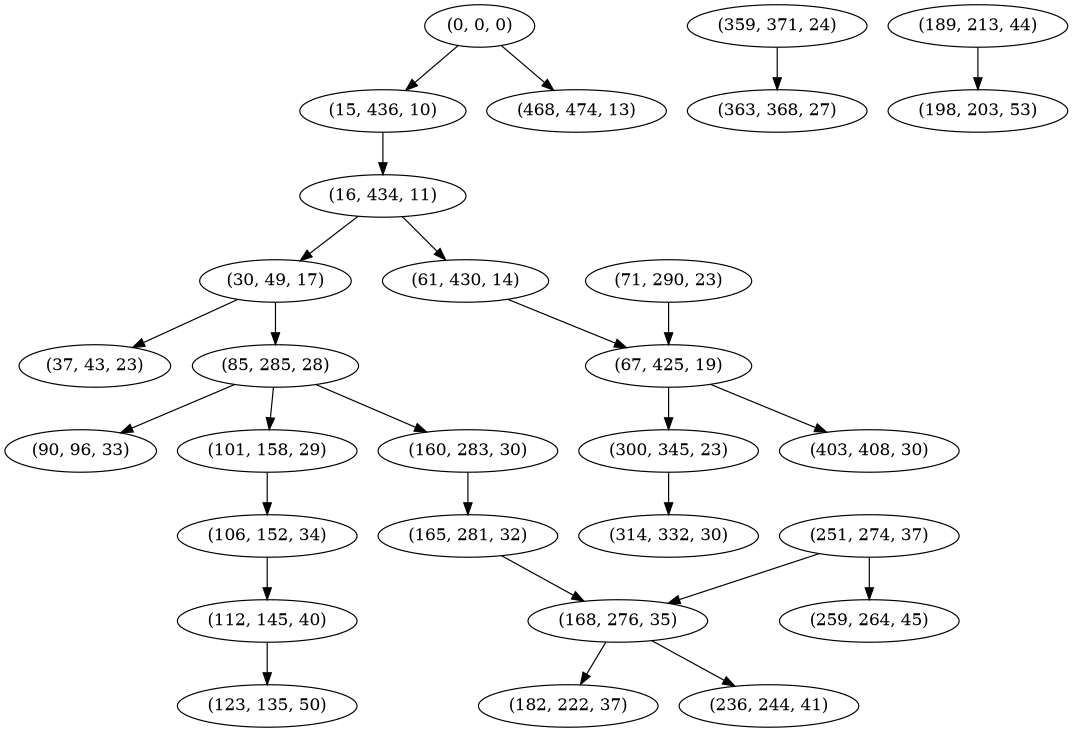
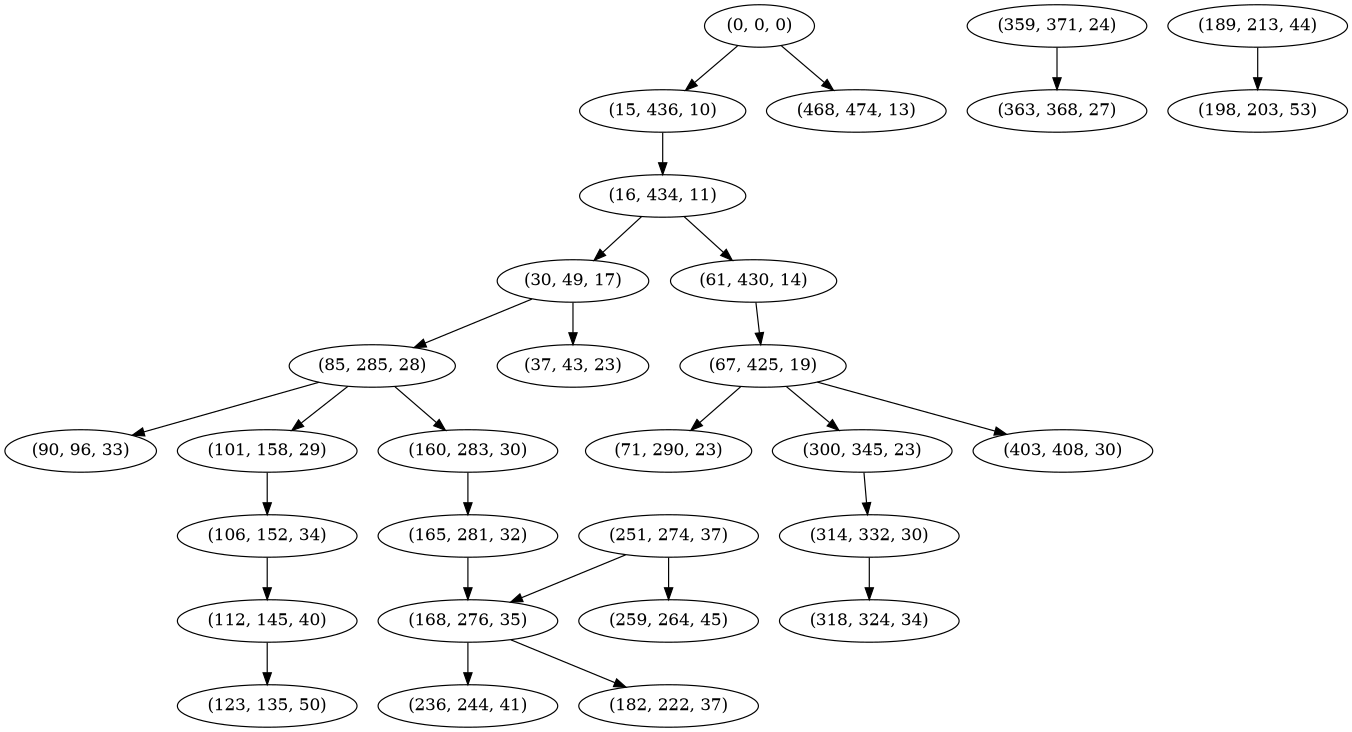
(669, 318) -> (720, 405)
none -> (869, 621)
